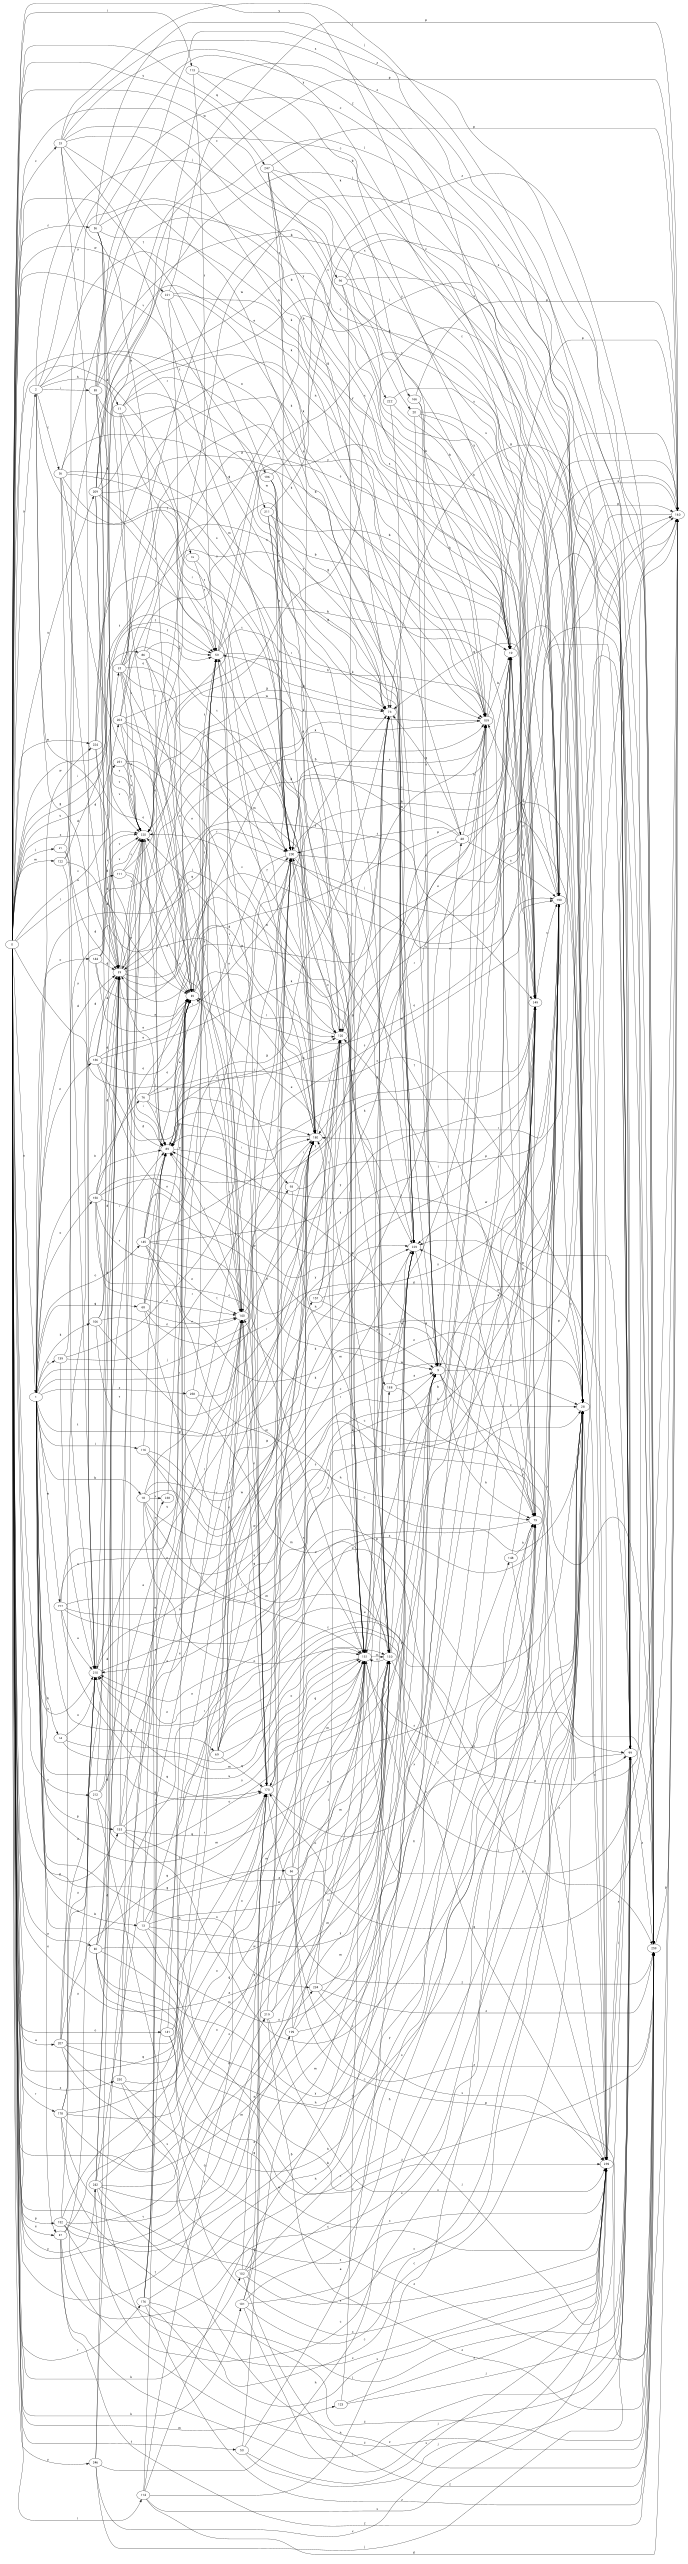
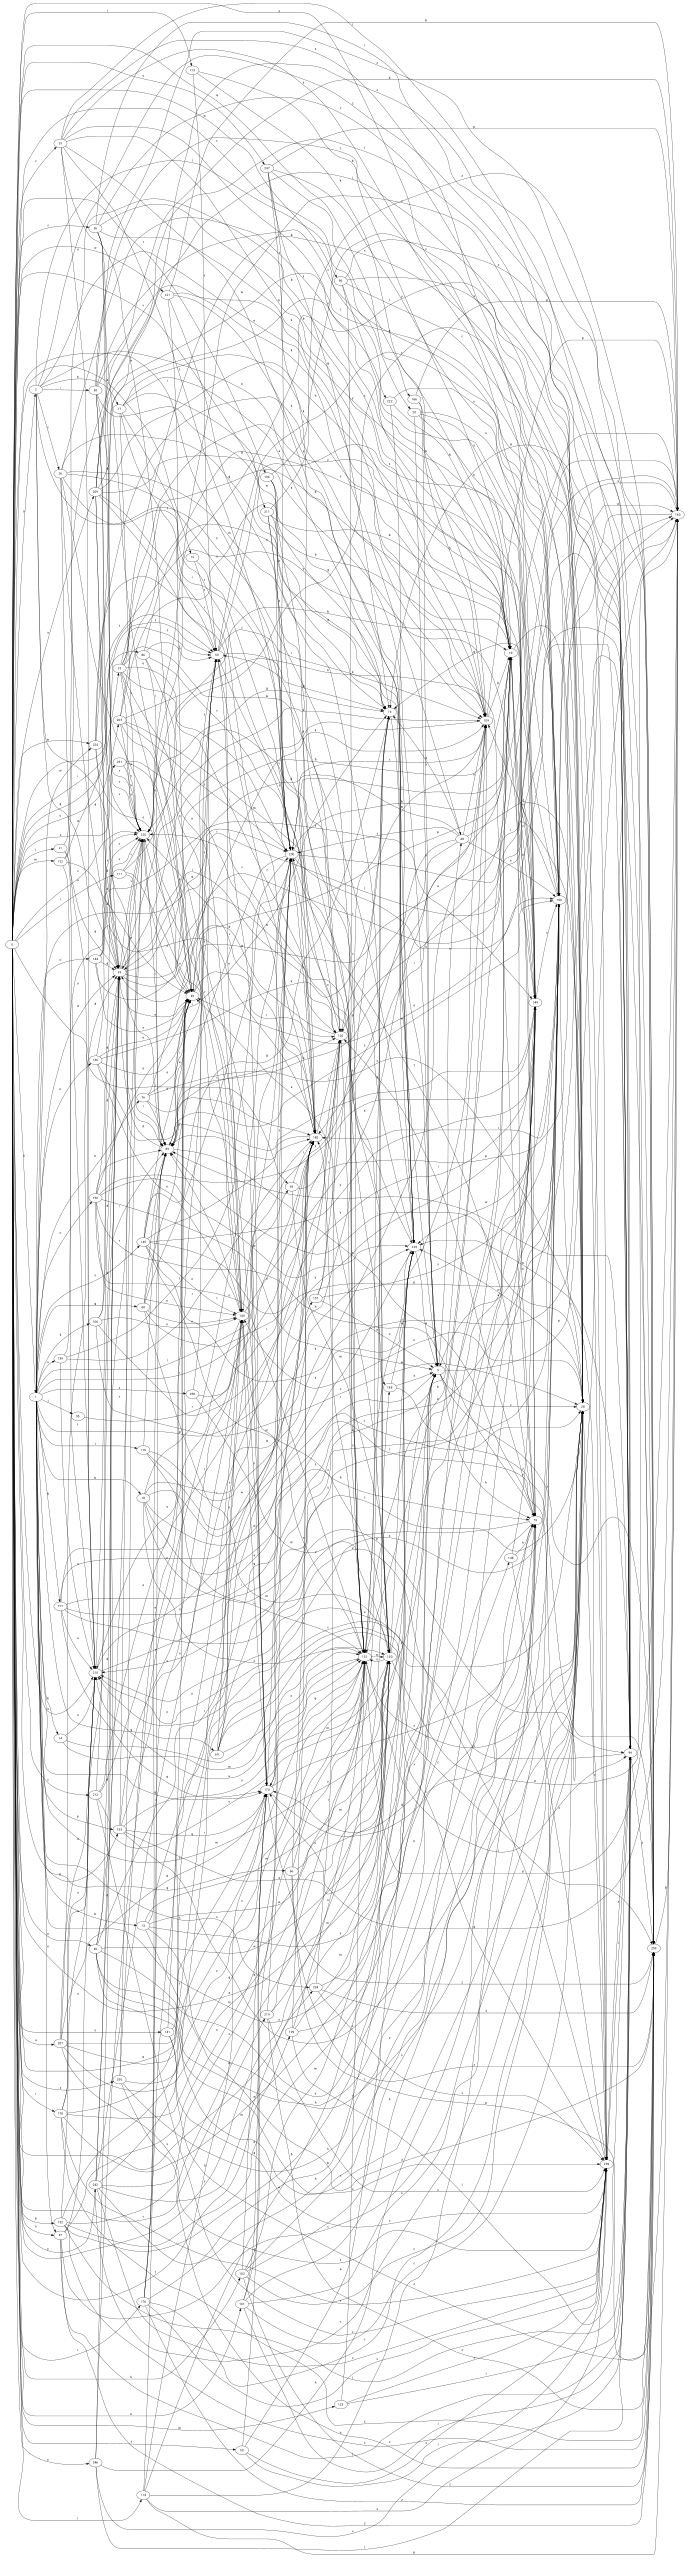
(106, 1009) -> none
none -> (78, 1416)
(167, 1498) -> none
(241, 1771) -> (431, 1717)
